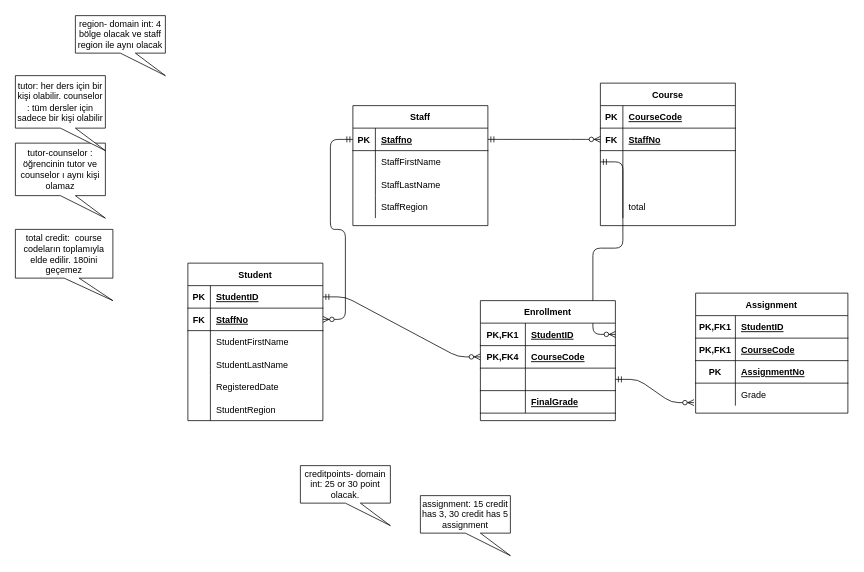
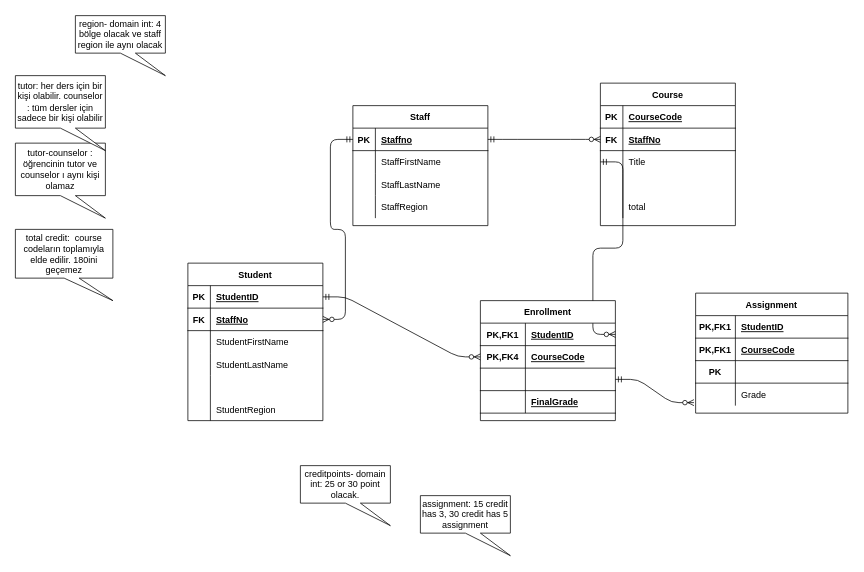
none -> (679, 162)
(792, 372) -> none
(267, 387) -> none
